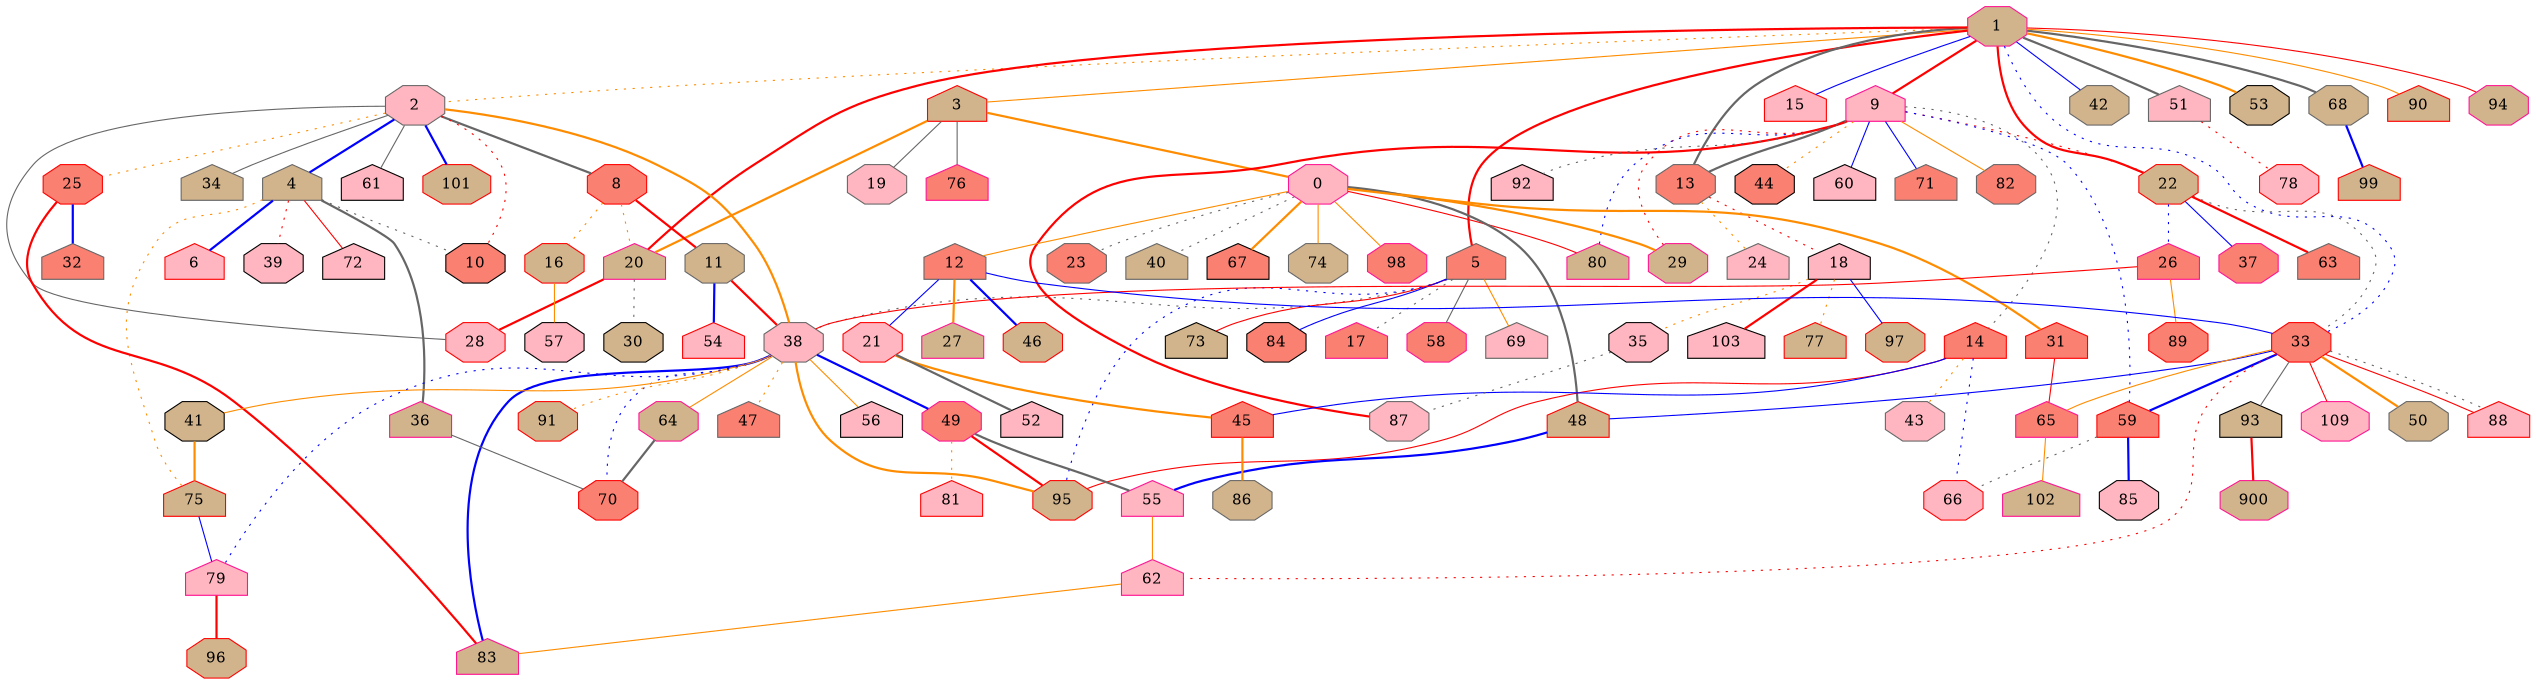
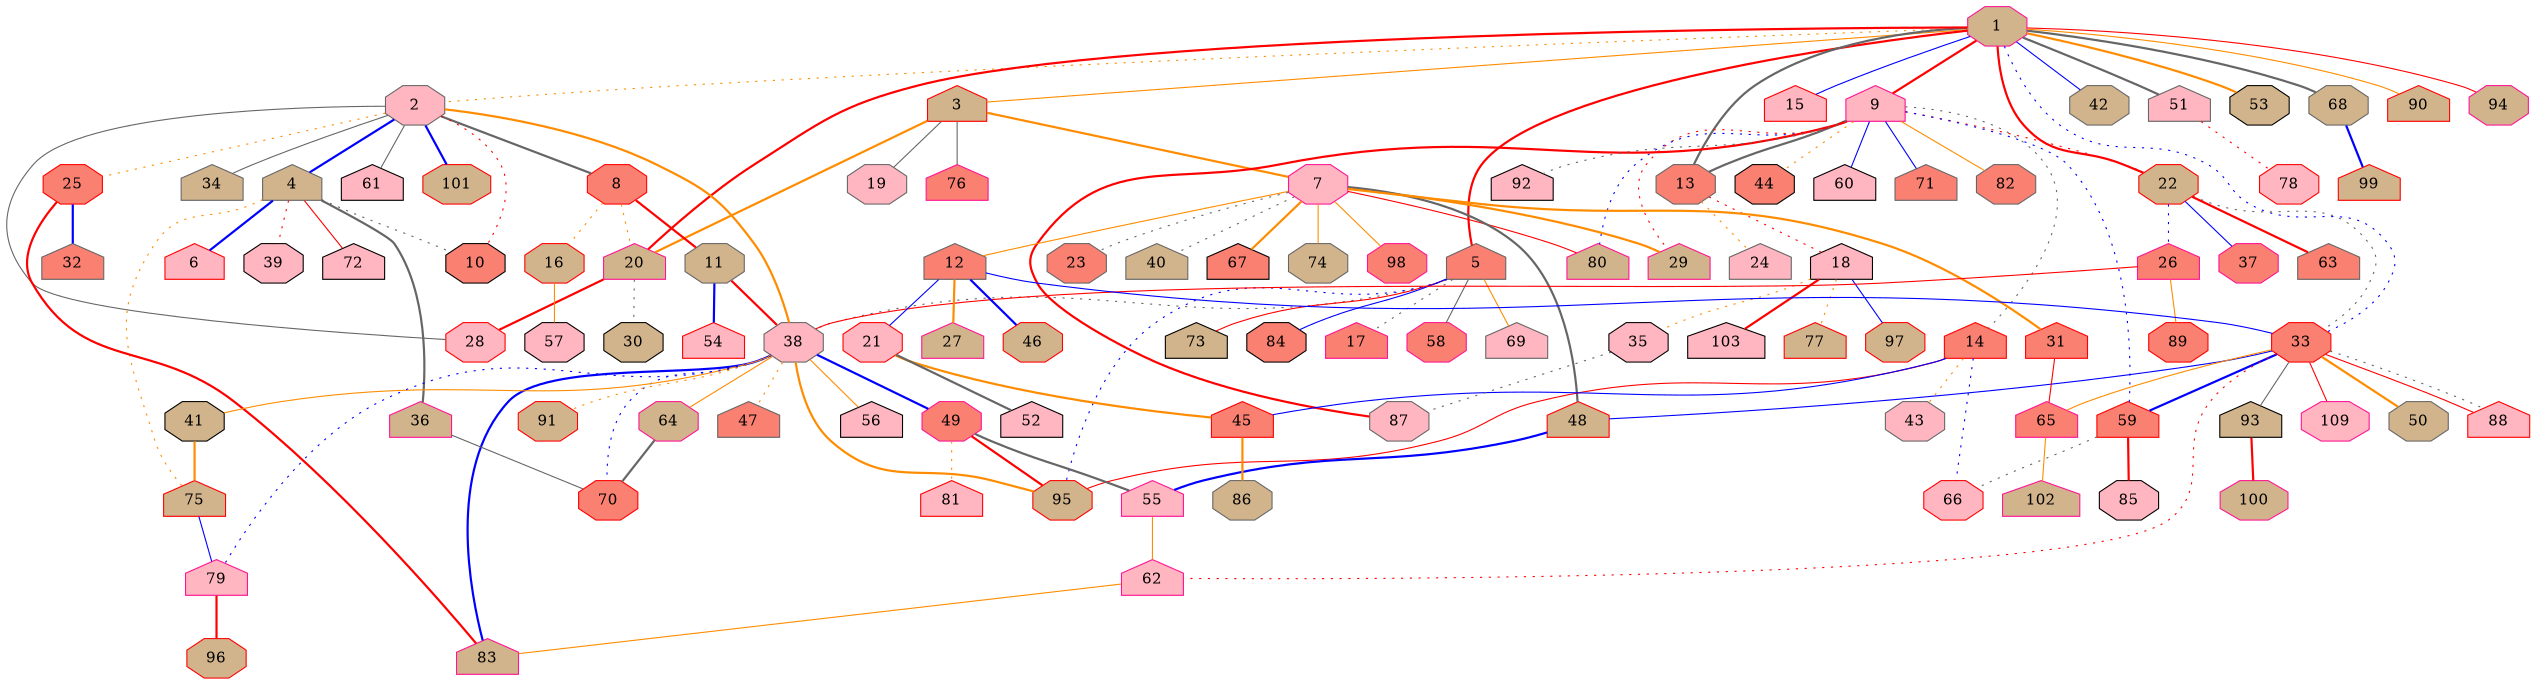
(1318, 184) -> (1318, 184)
(1678, 263) -> (1679, 263)
(2128, 459) -> (2128, 459)
(2254, 500) -> (2254, 500)
